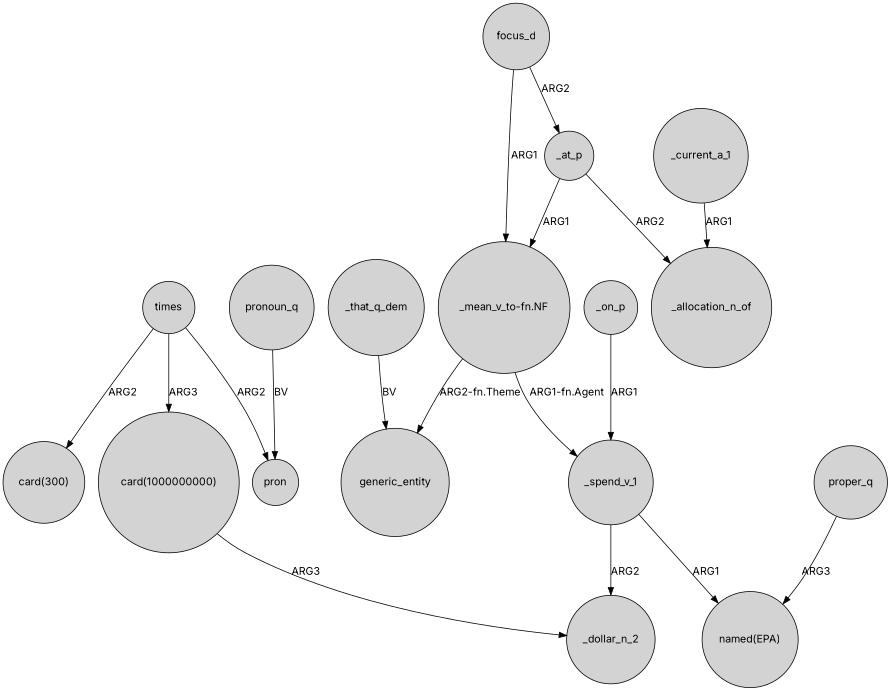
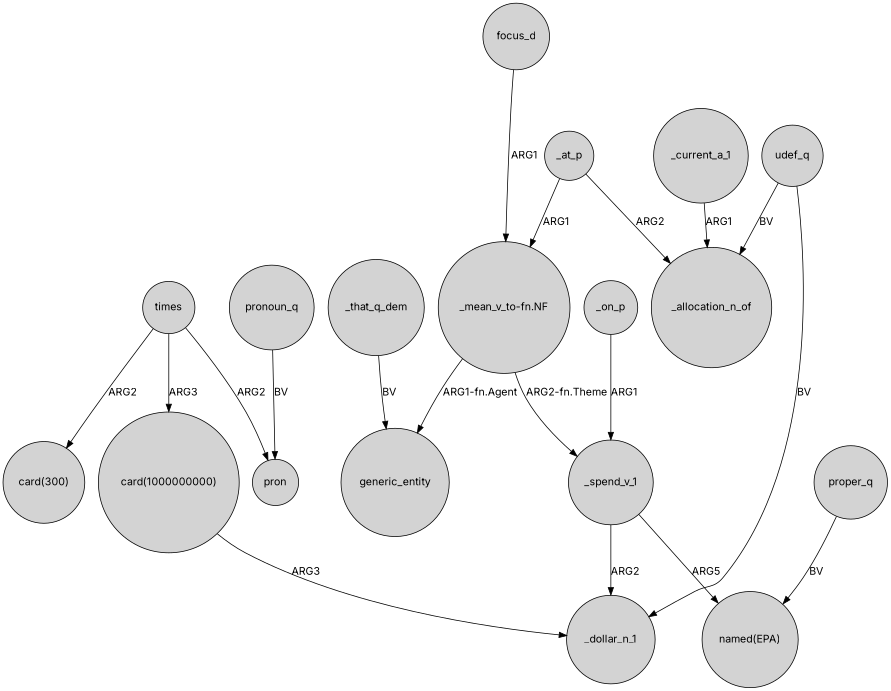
(543, 97) -> none
none -> (793, 156)
(480, 393) -> (480, 393)
(567, 393) -> (567, 393)
(706, 572) -> (706, 572)
(816, 572) -> (816, 572)
(611, 640) -> (611, 640)
